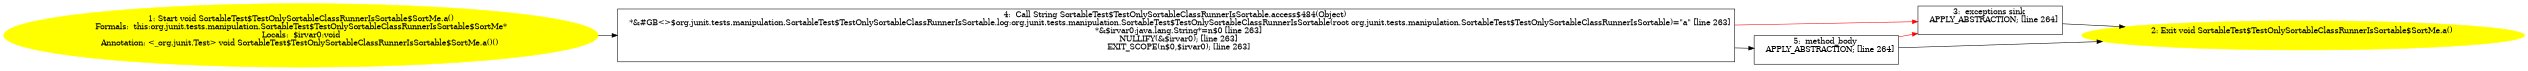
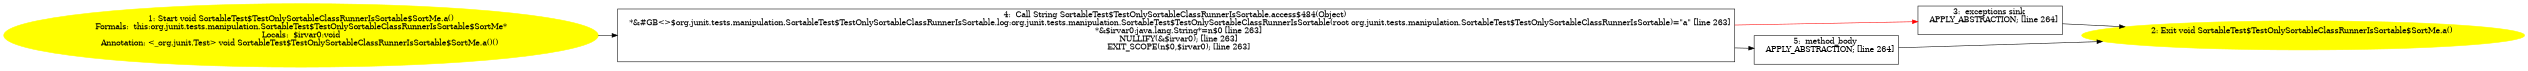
(1906, 36) -> none
